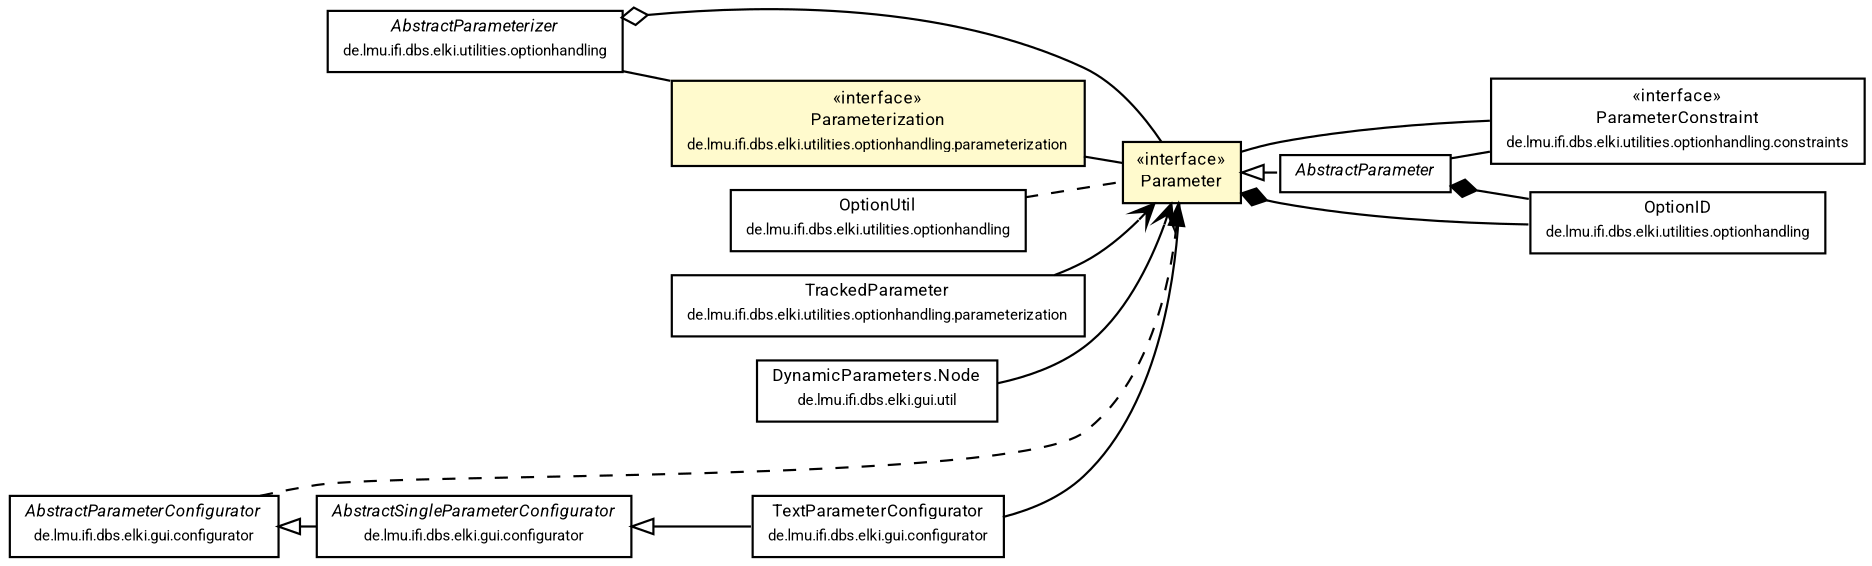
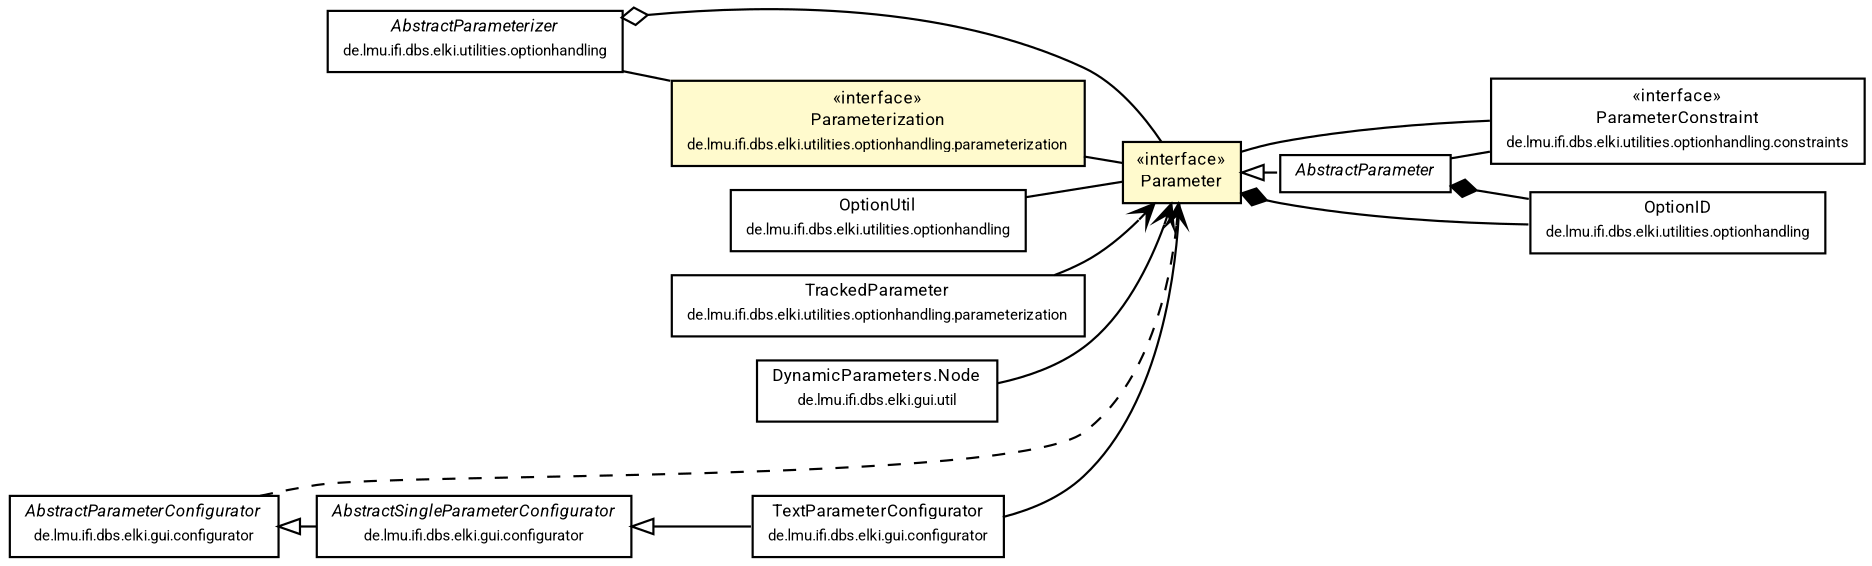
(1074, 189) -> (1074, 189)
(789, 470) -> (789, 470)
